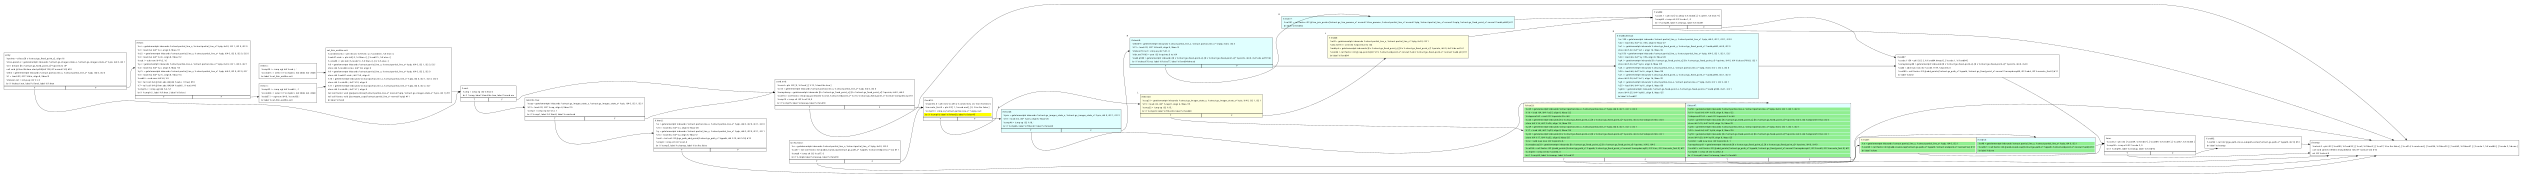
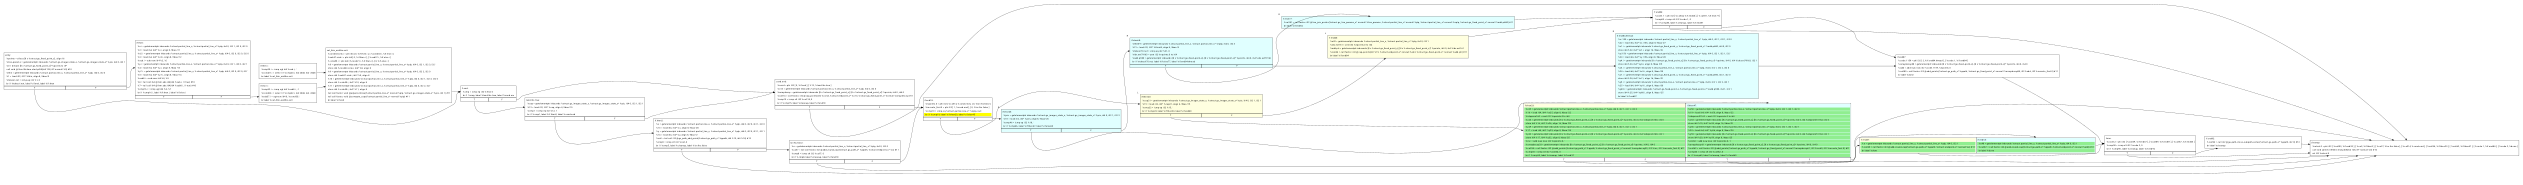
none -> (777, 150)
